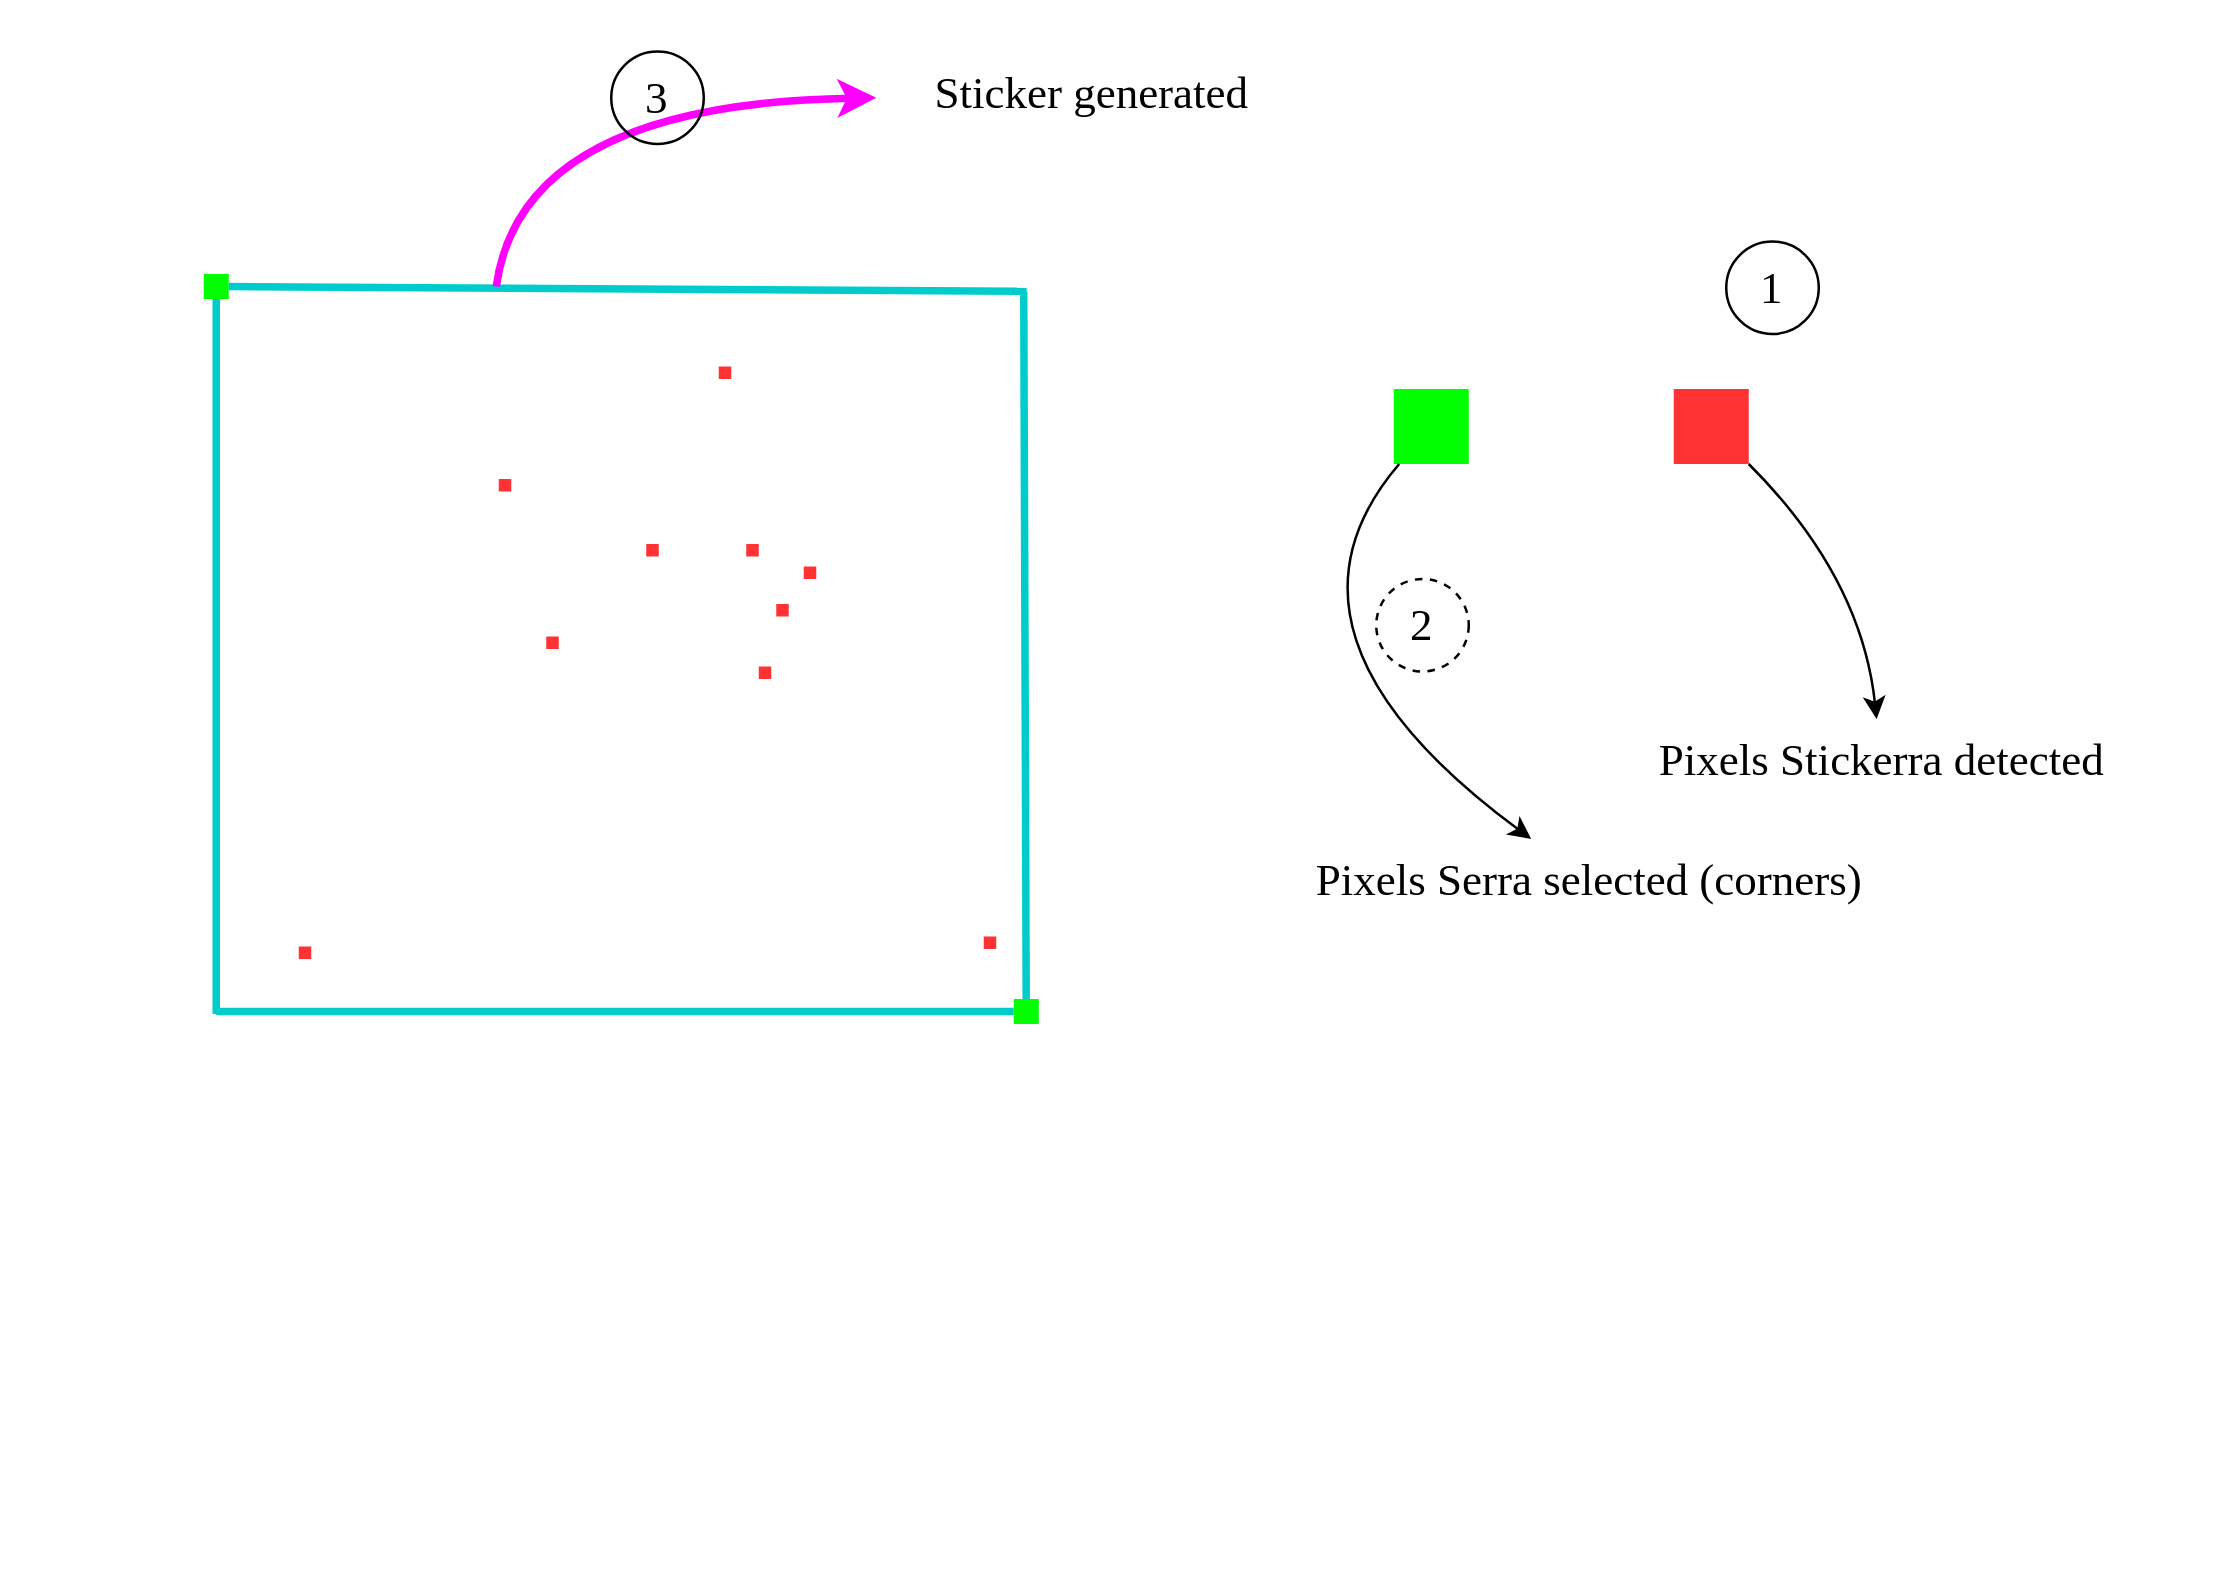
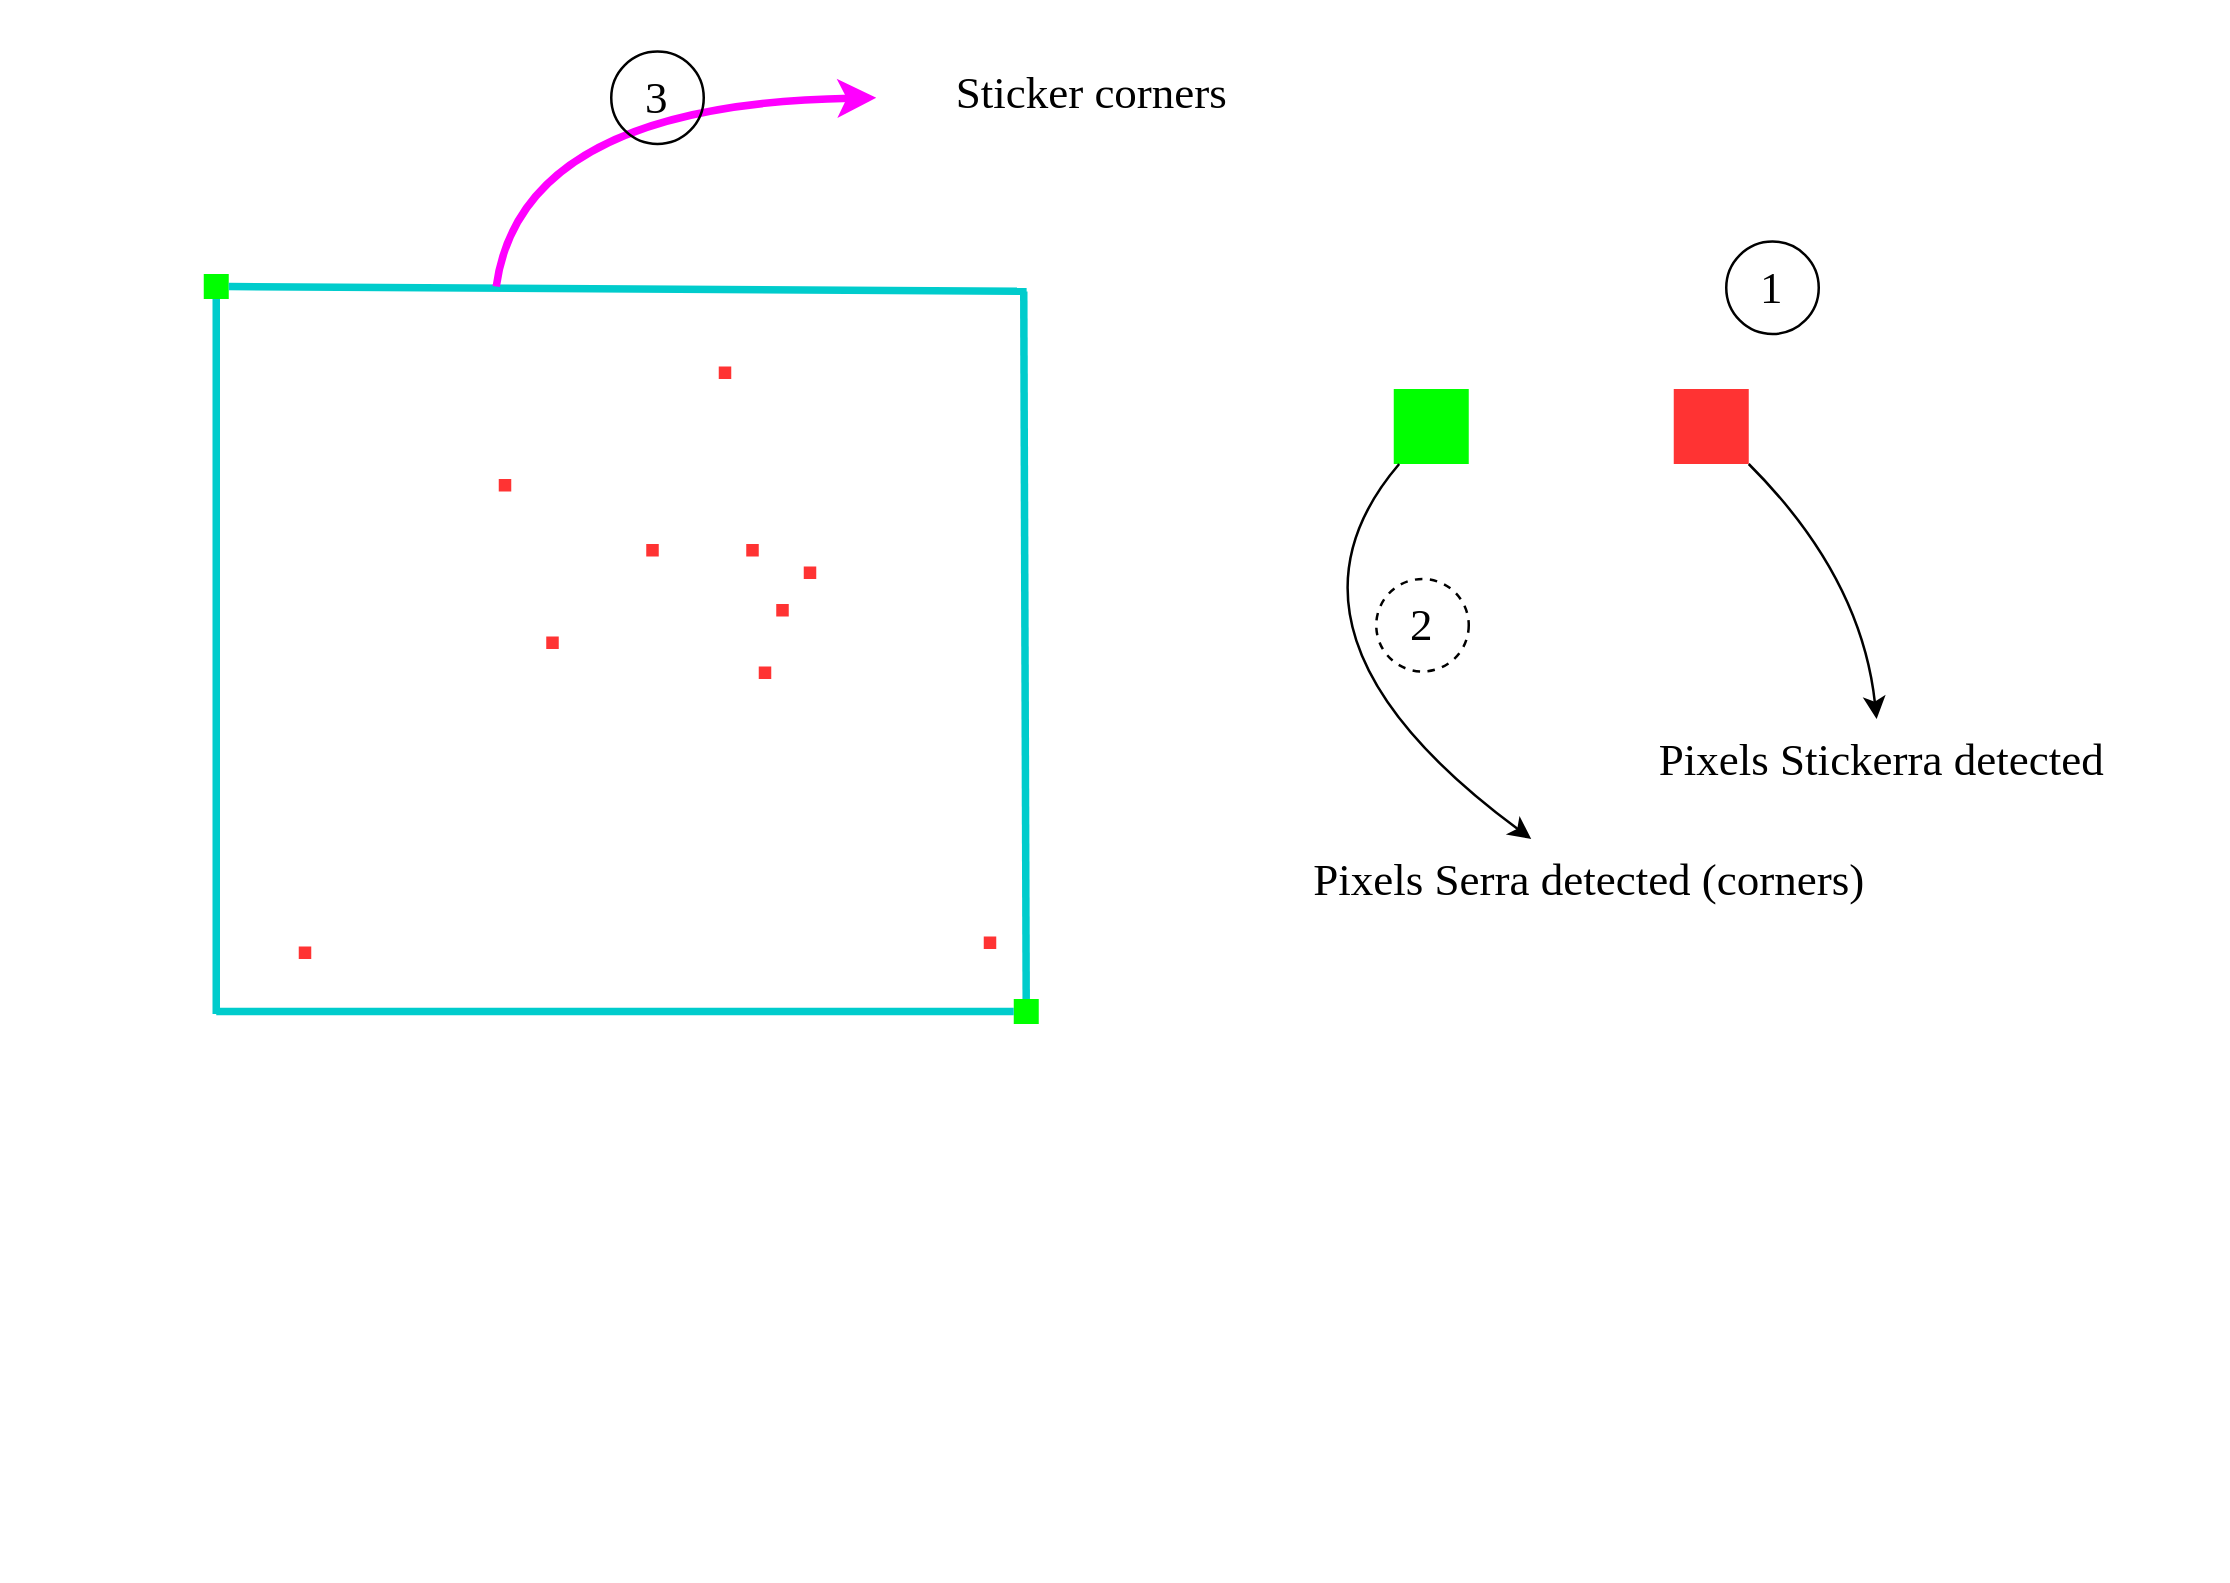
(1093, 94) -> (1093, 94)
(1590, 881) -> (1590, 881)
